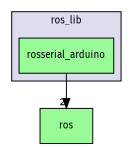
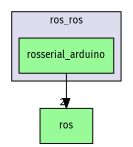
(66, 21) -> (66, 21)
